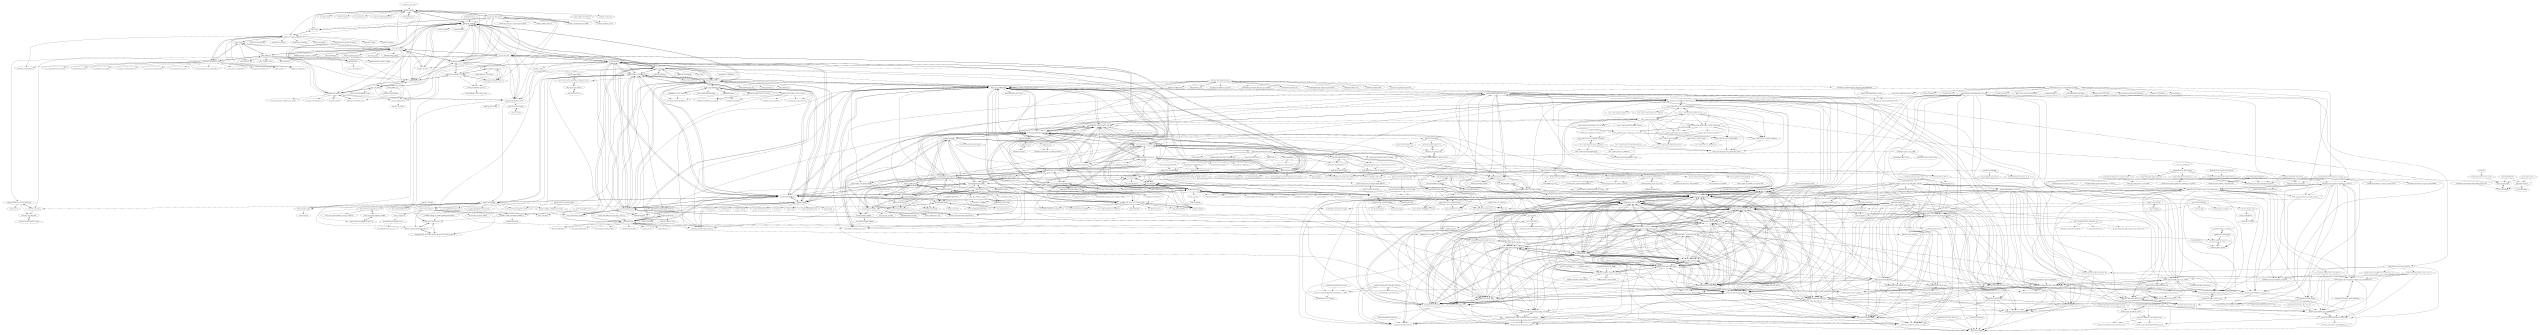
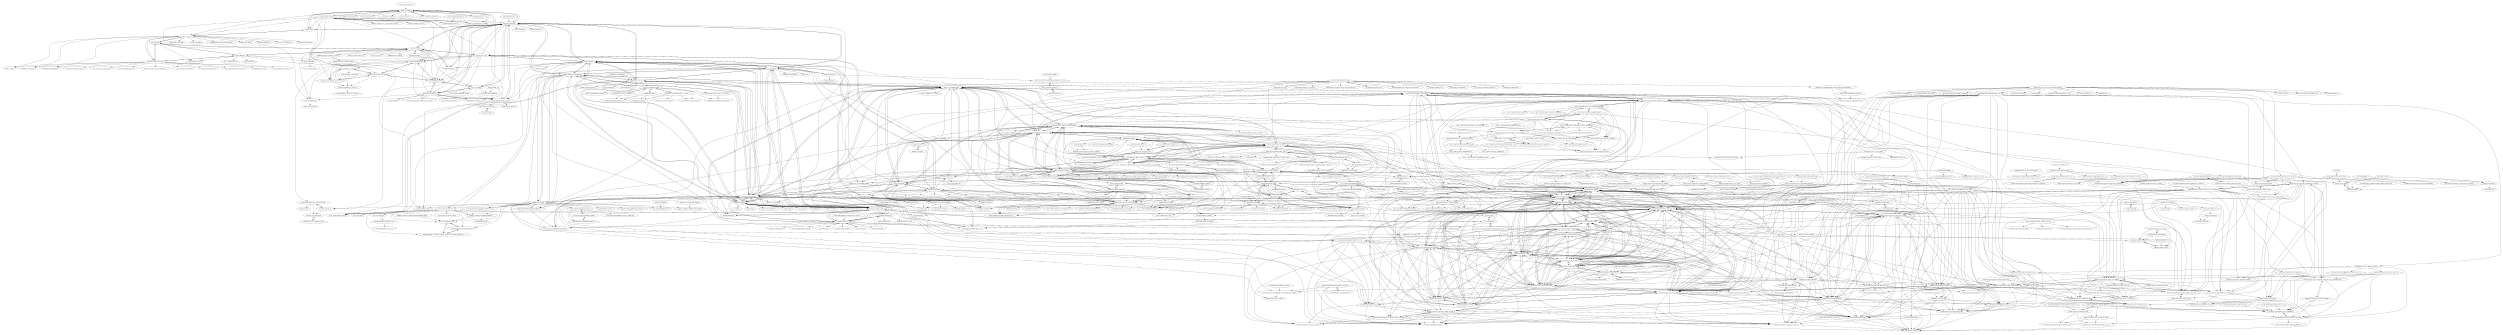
none -> (1561, 190)
